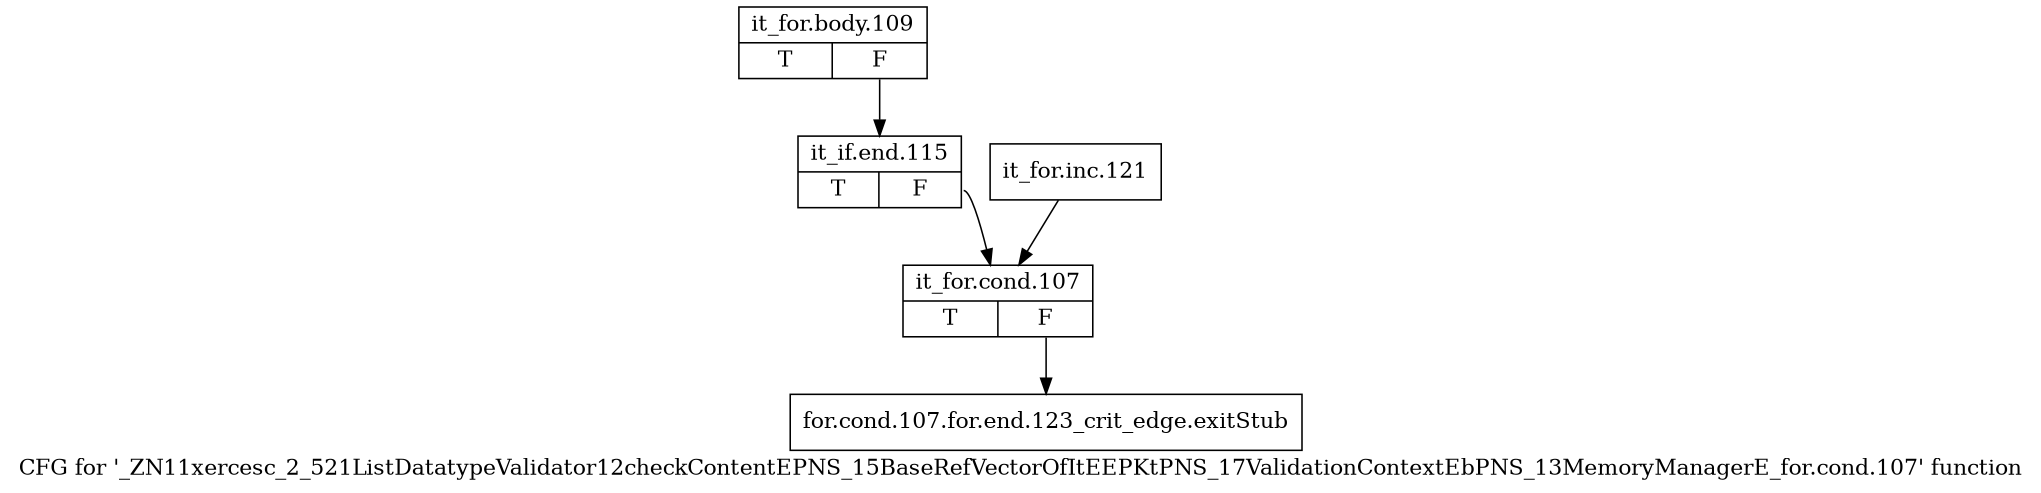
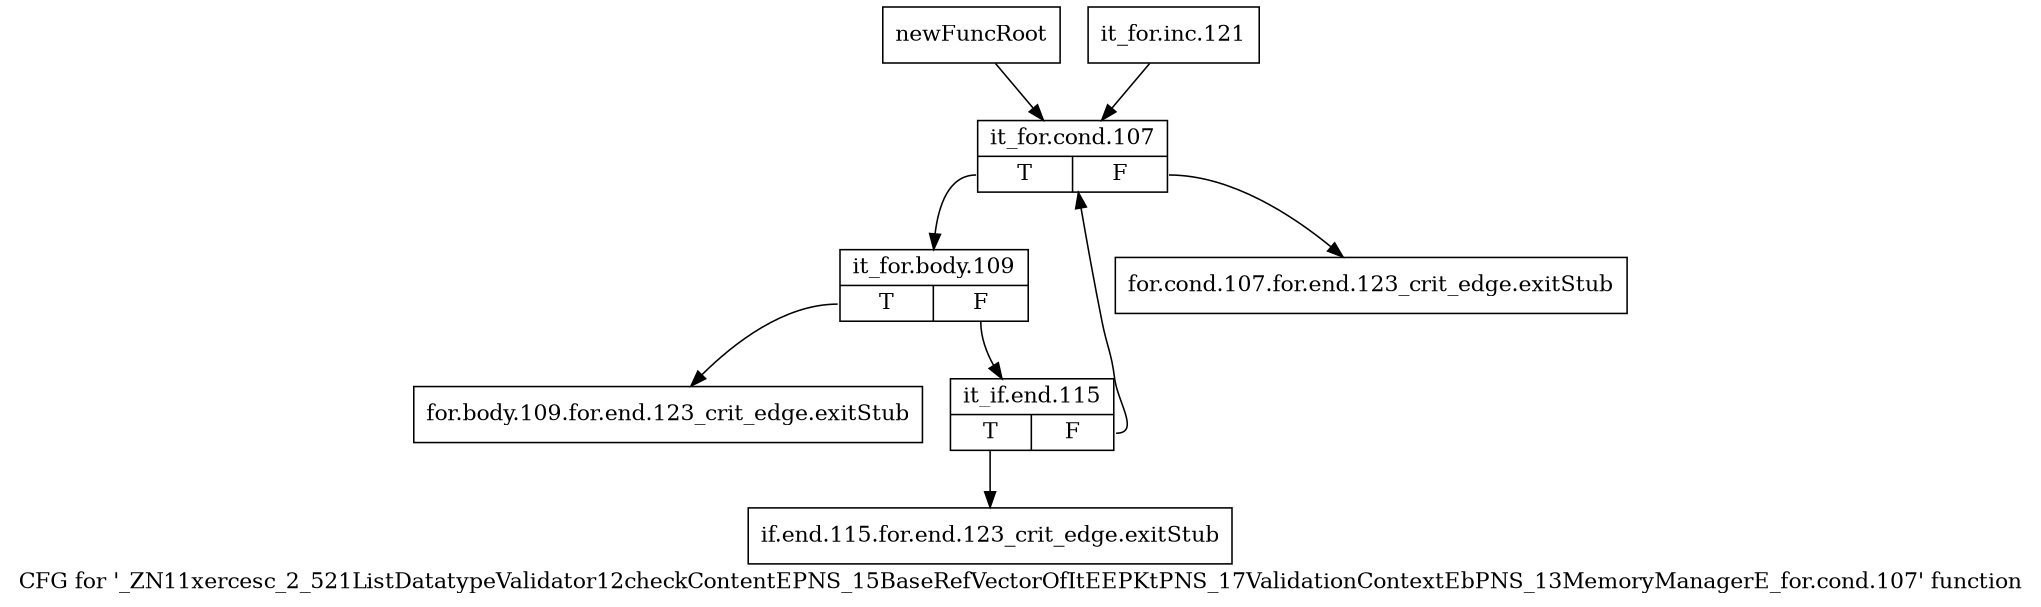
none -> (971, 35)
none -> (945, 196)
none -> (668, 415)
none -> (990, 536)
